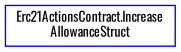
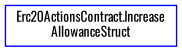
(90, 26) -> (91, 26)
